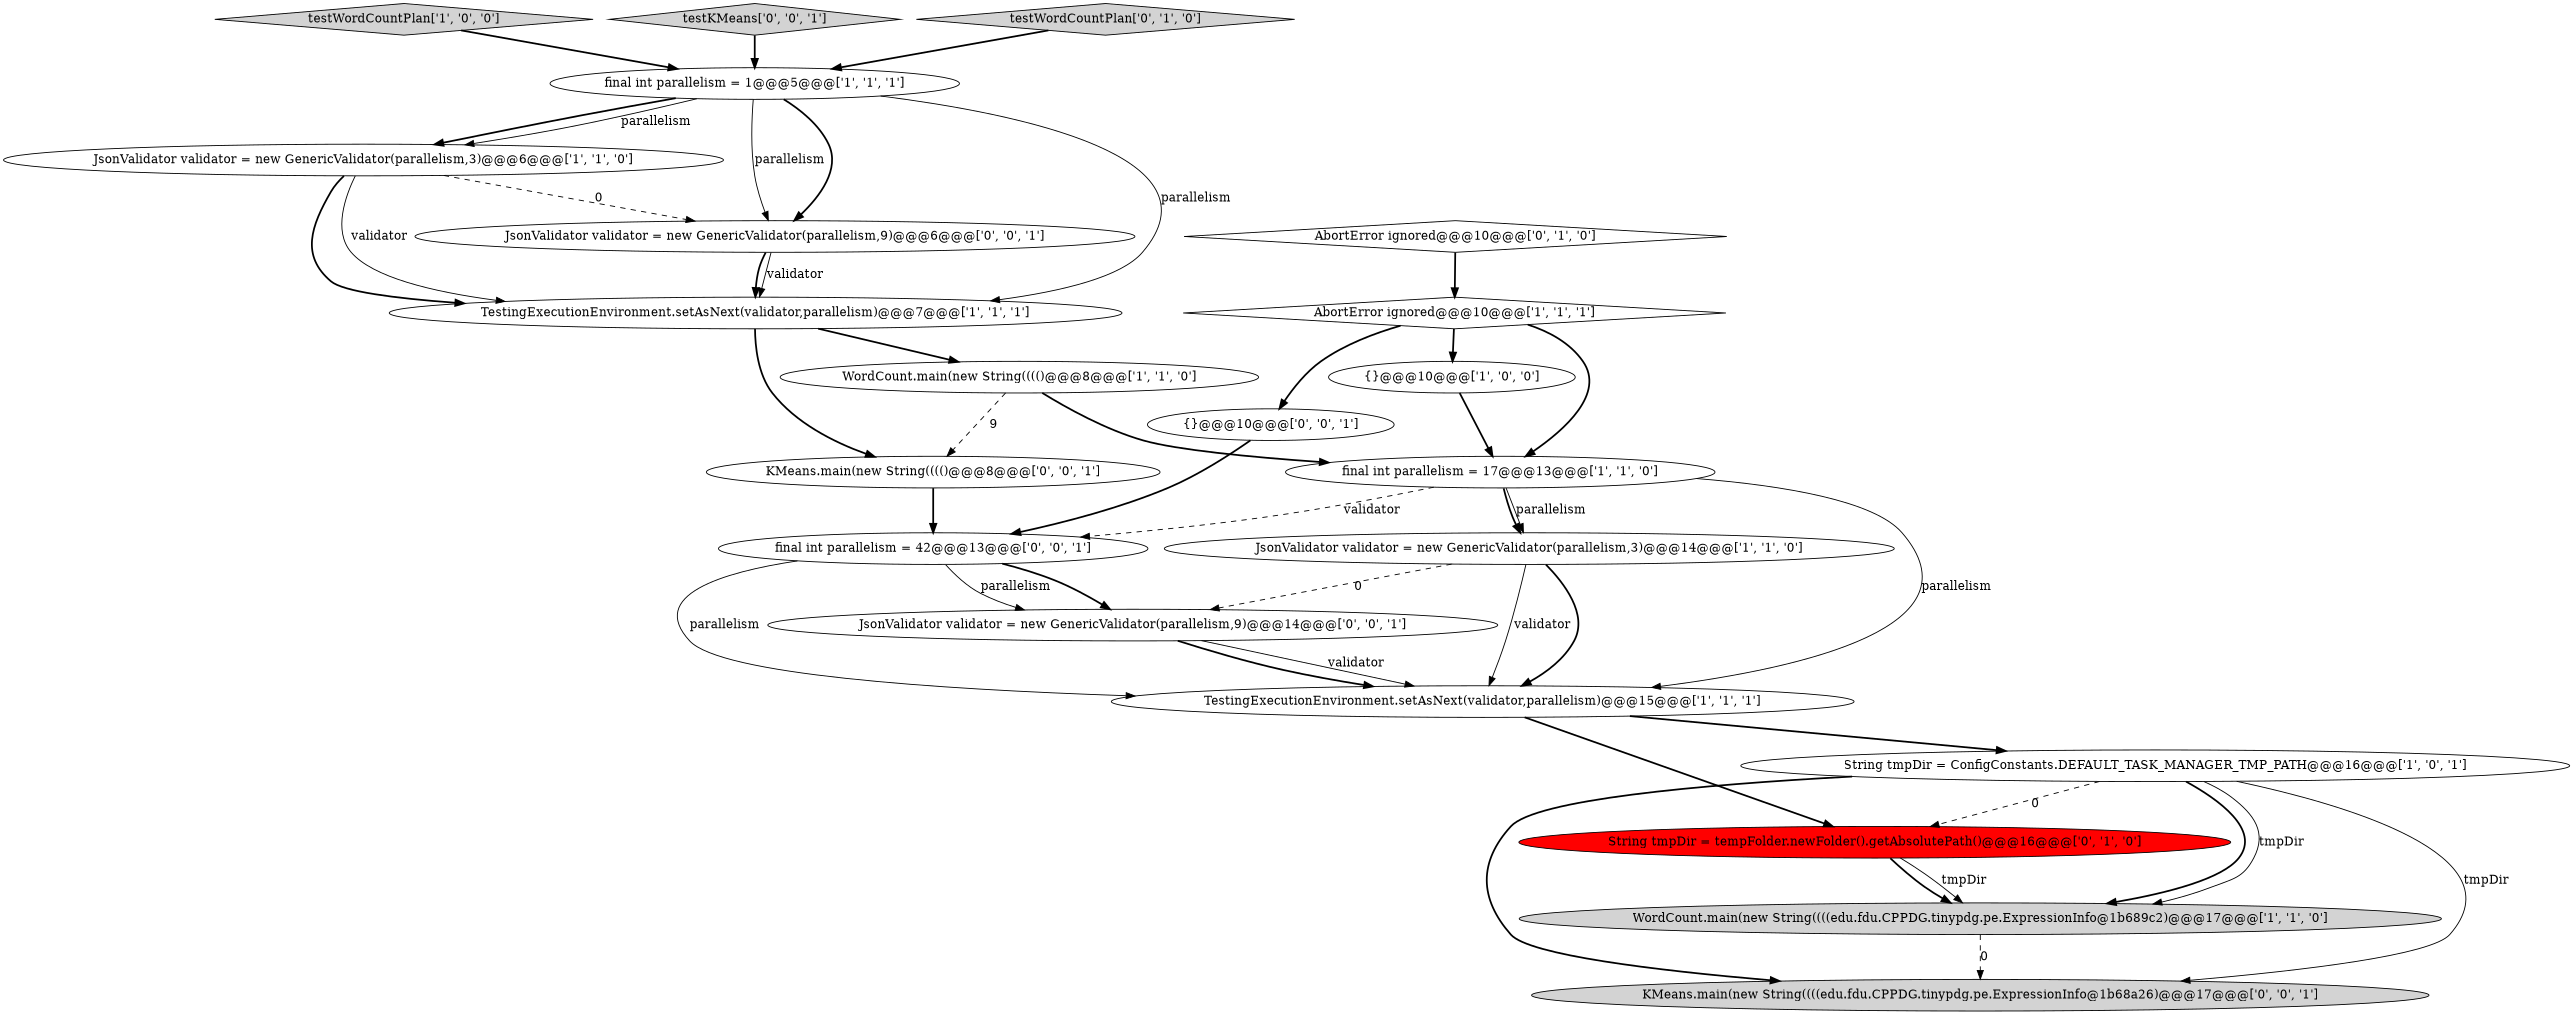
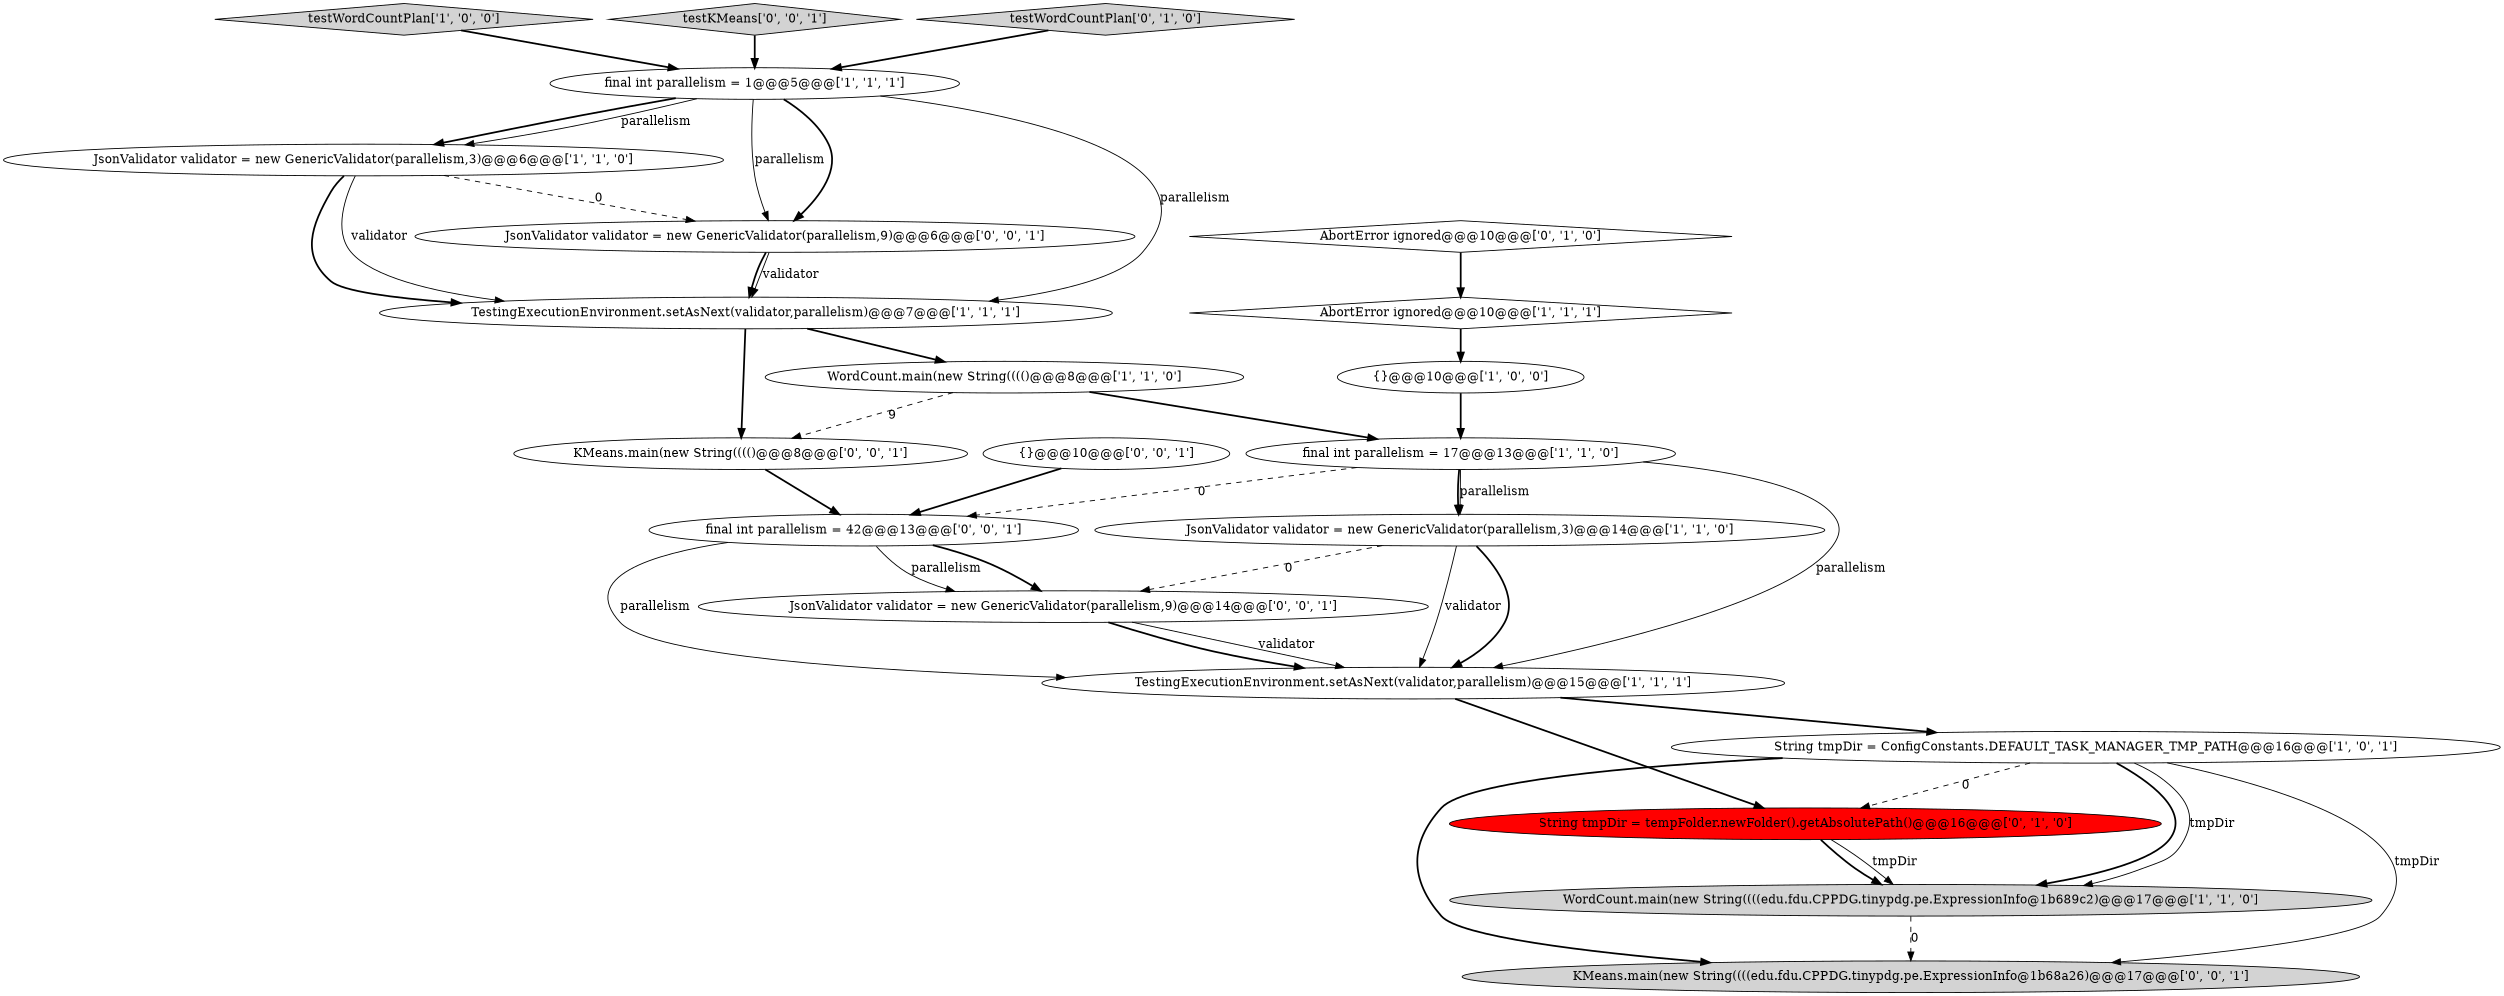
(1335, 352) -> none
(1589, 383) -> none
(1372, 510) -> (1202, 492)
